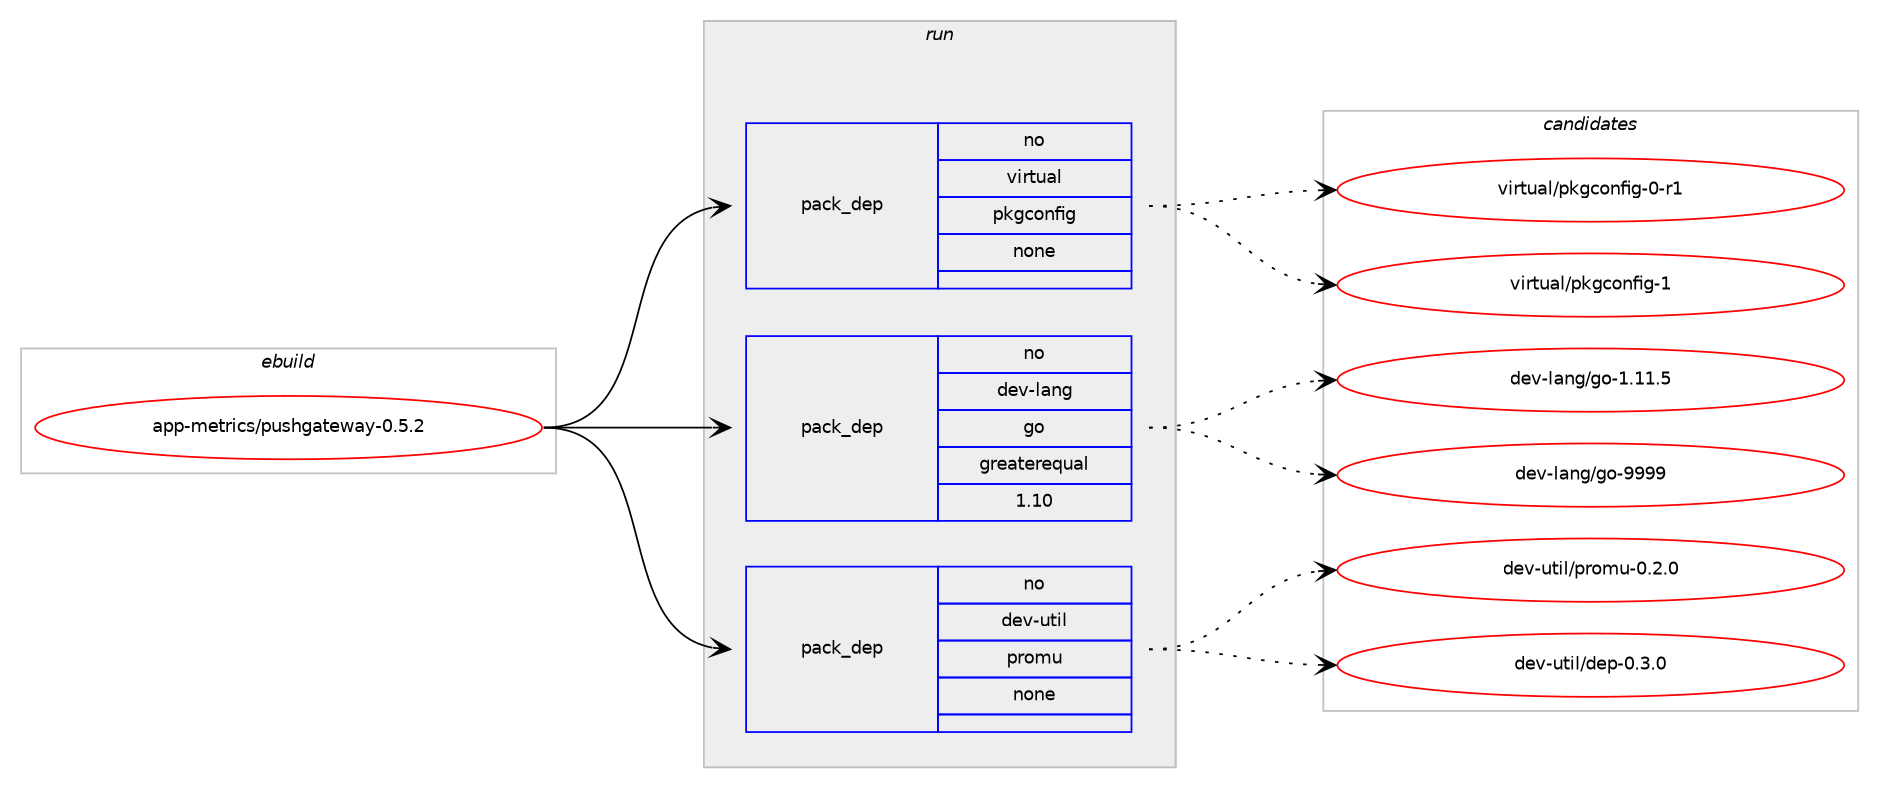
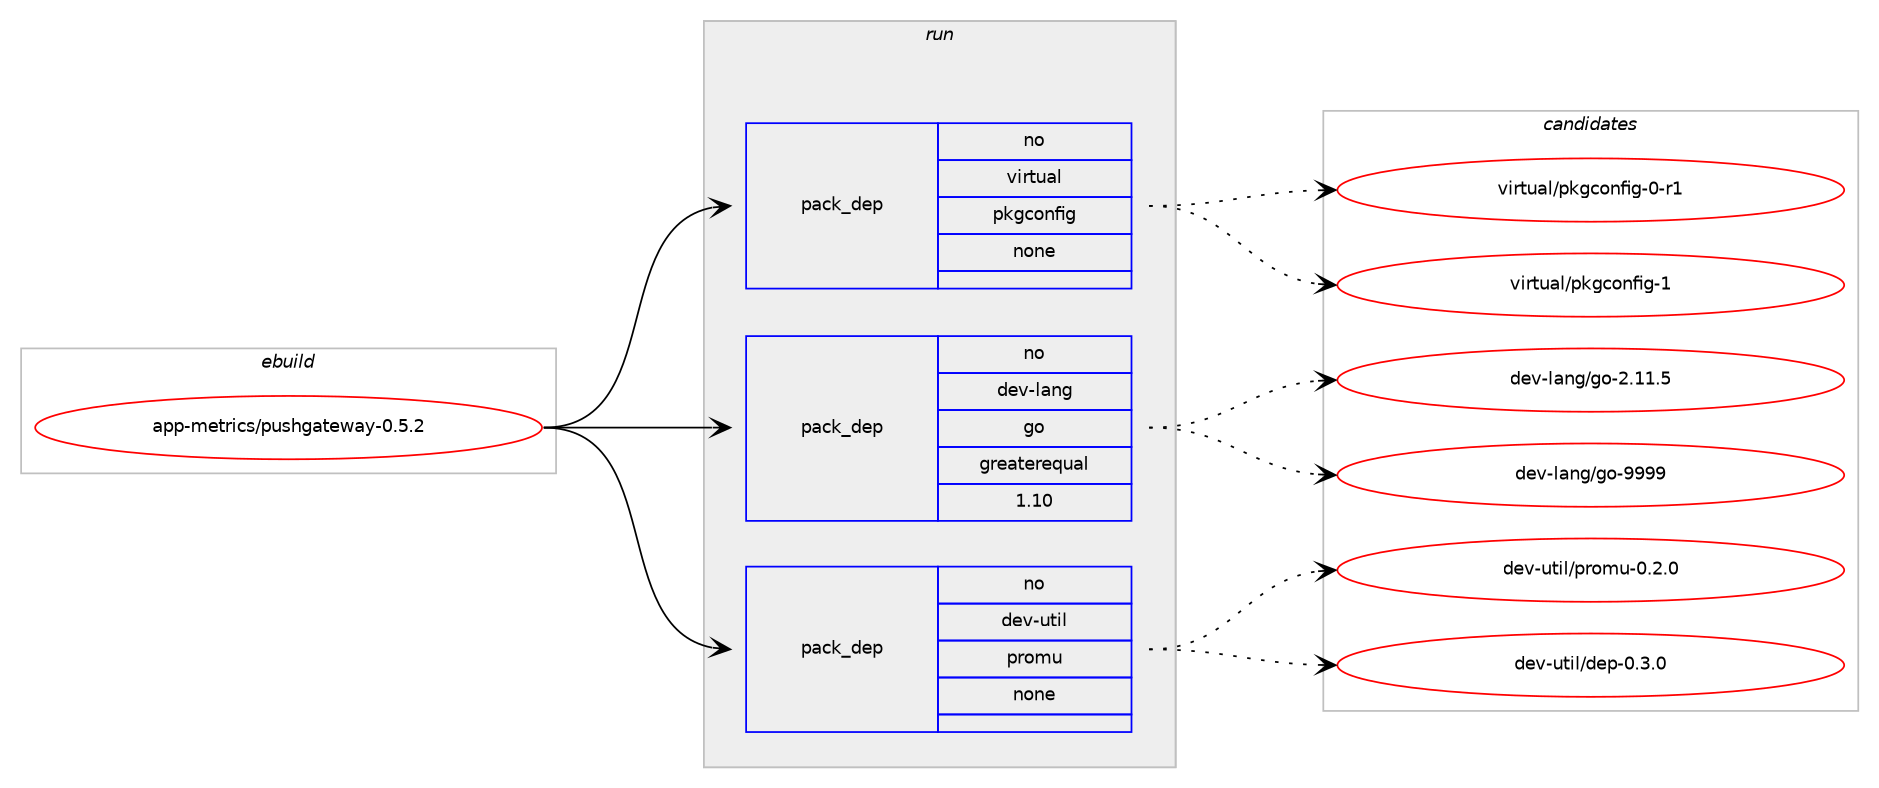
(1591, 380) -> (1591, 380)
